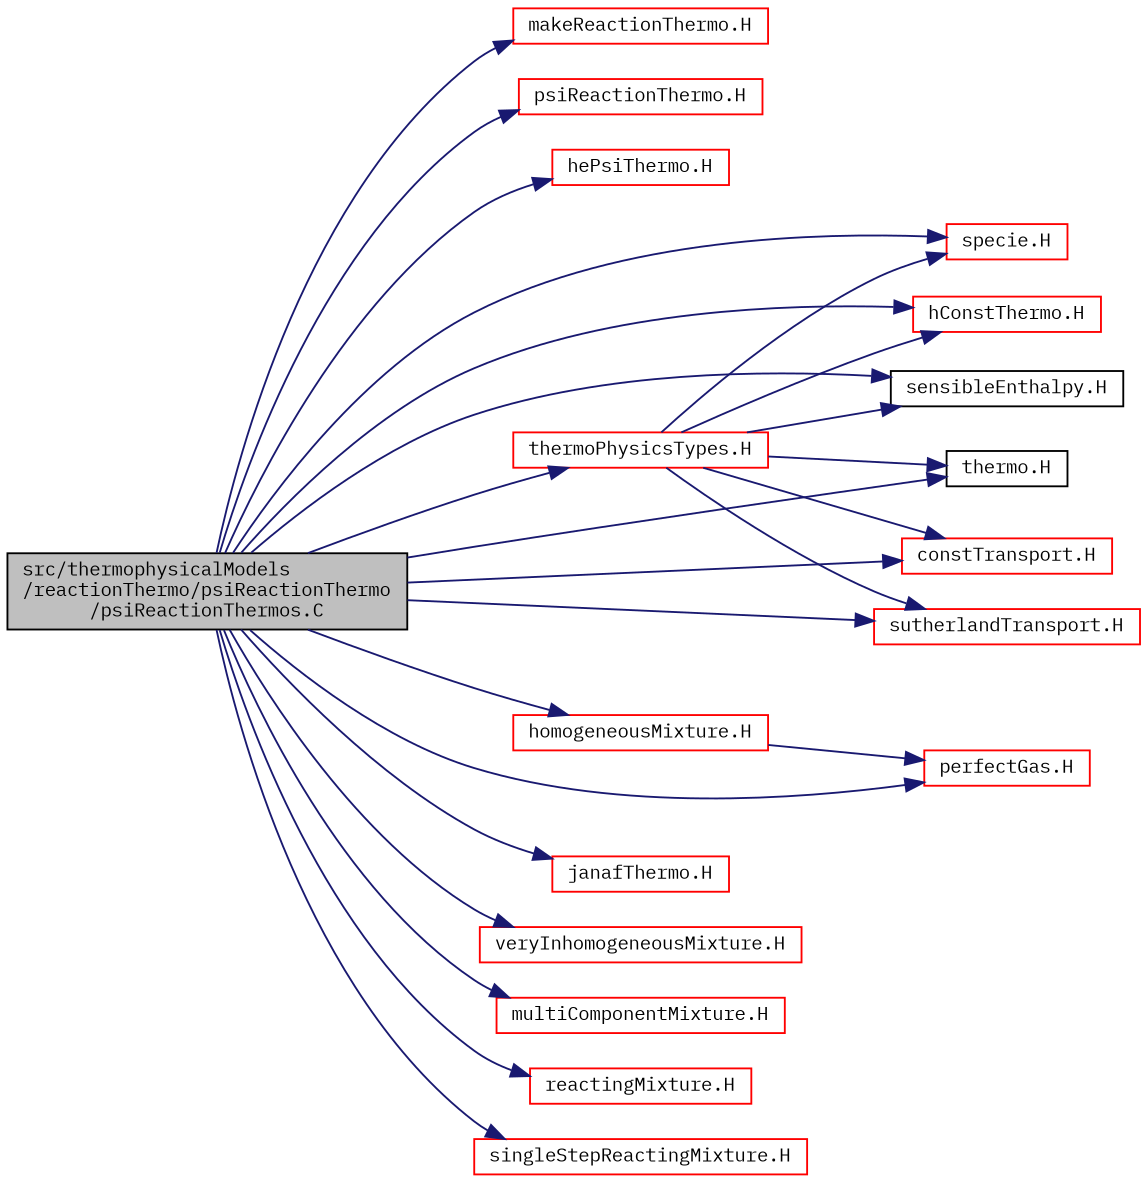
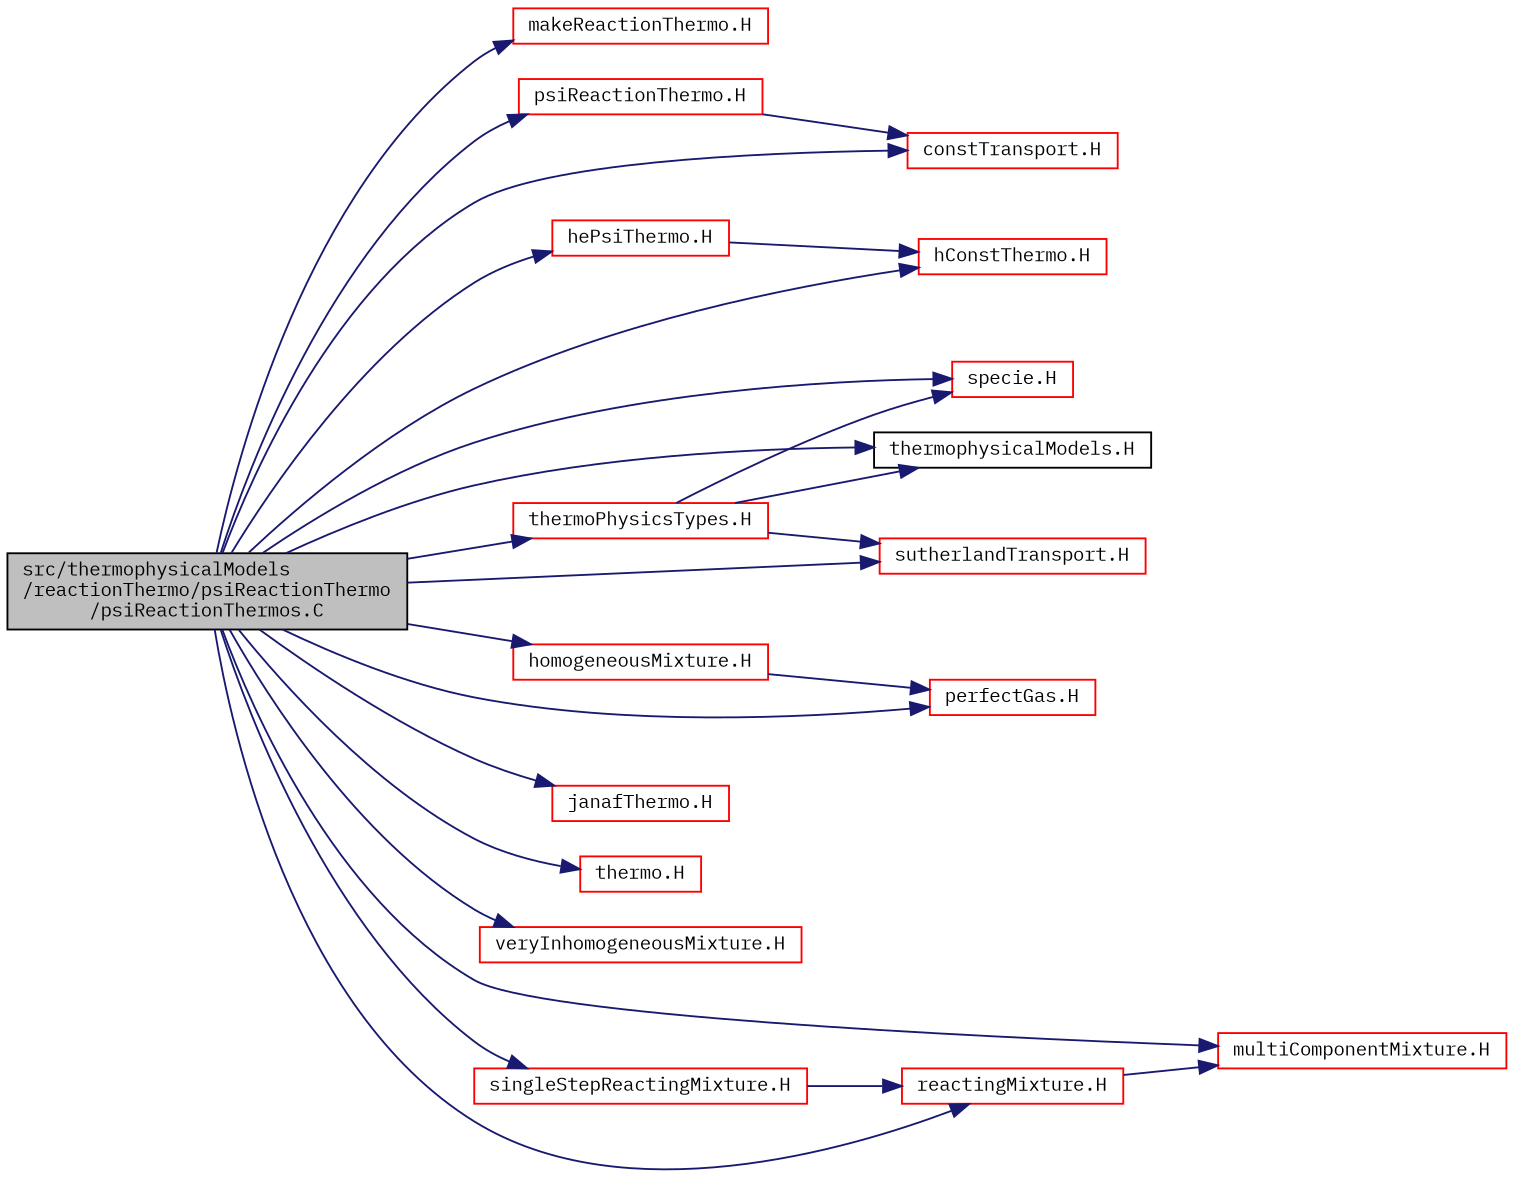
(789, 386) -> (814, 247)
(1007, 389) -> (1013, 450)
(848, 461) -> none
(1007, 469) -> (641, 874)
(831, 505) -> (825, 123)
none -> (1161, 1071)
none -> (845, 1086)
